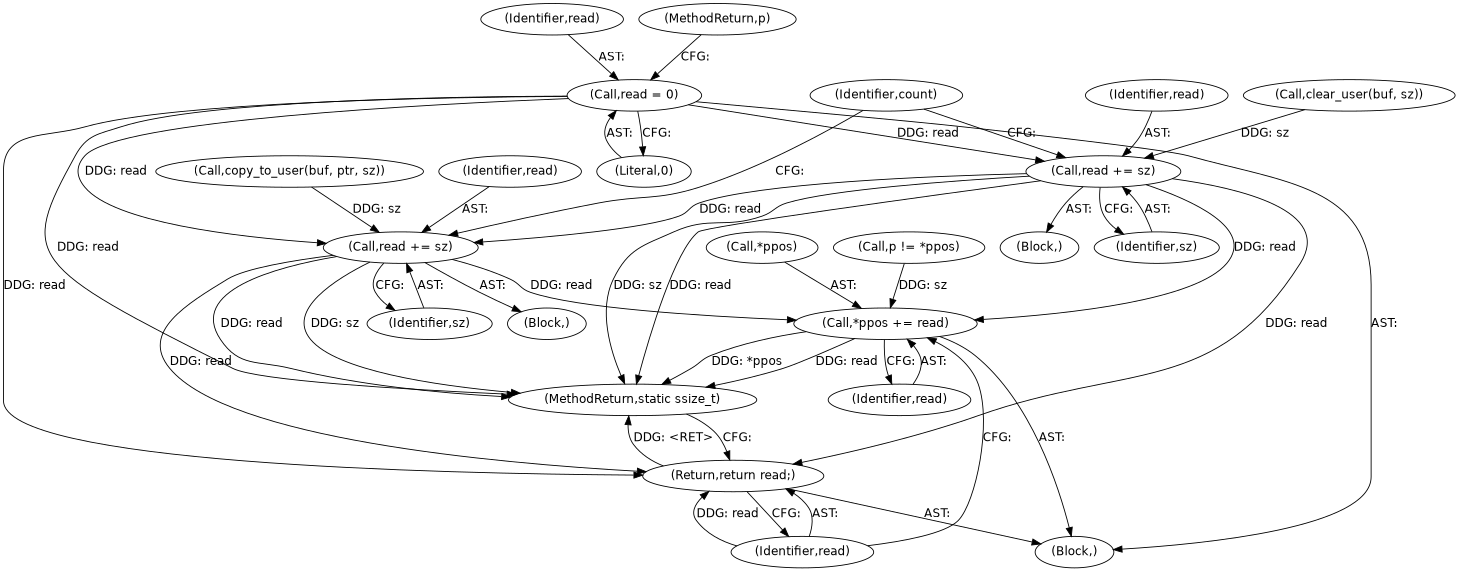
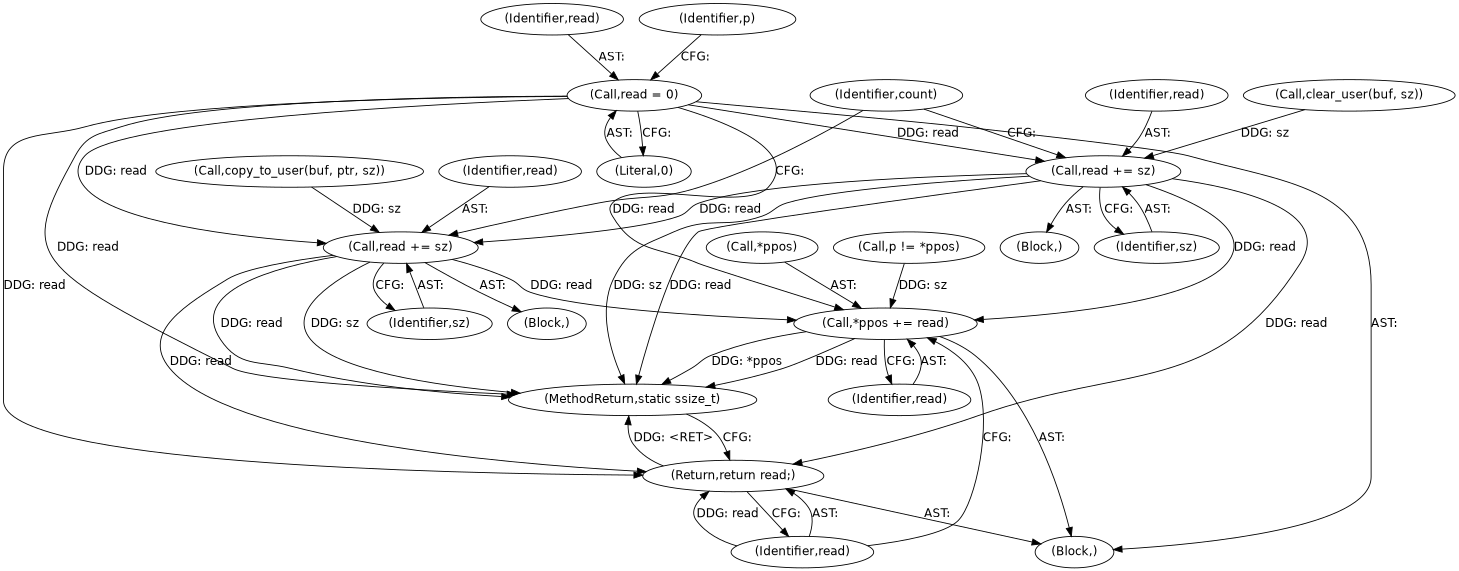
(718, 19) -> (718, 19)
none -> (610, 209)
